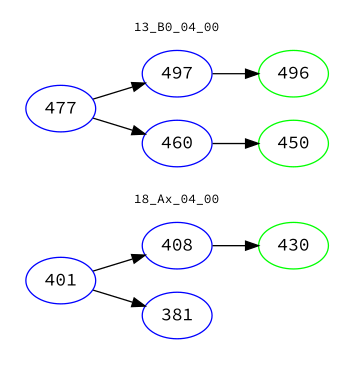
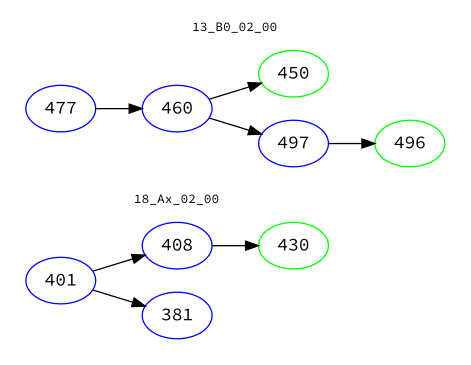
(177, 28) -> (235, 28)
(113, 93) -> (229, 124)
(177, 200) -> (177, 200)
